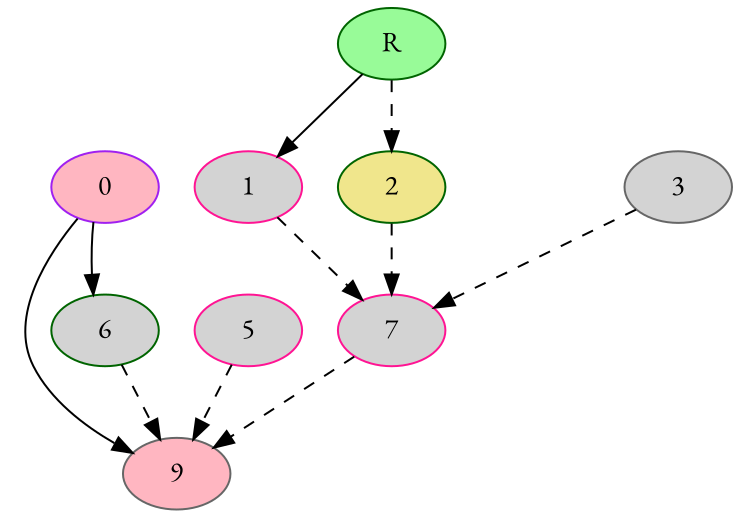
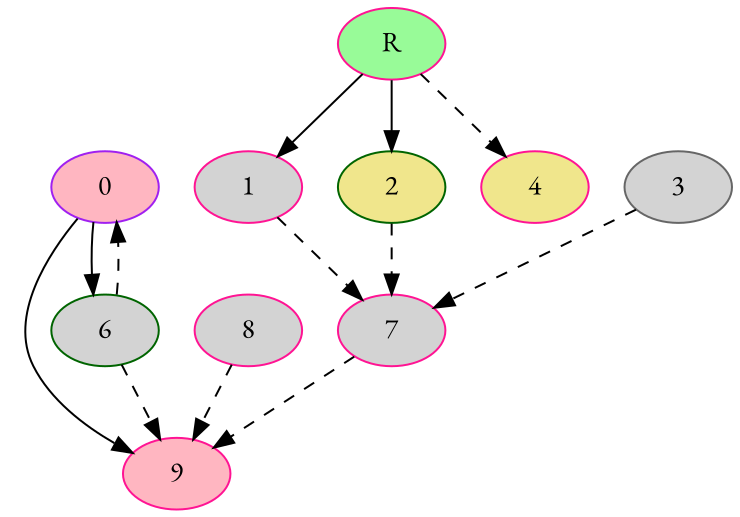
(392, 44) -> (392, 44)
(392, 106) -> (392, 106)
none -> (535, 187)
none -> (118, 269)
(248, 330) -> (248, 330)
(177, 474) -> (177, 474)
